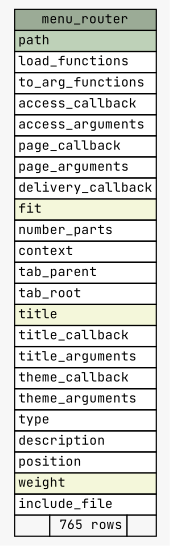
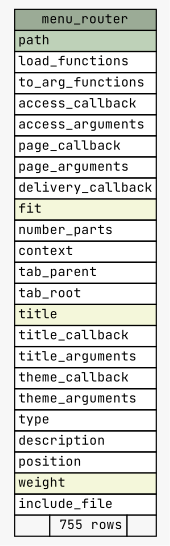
(91, 525) -> (91, 525)
